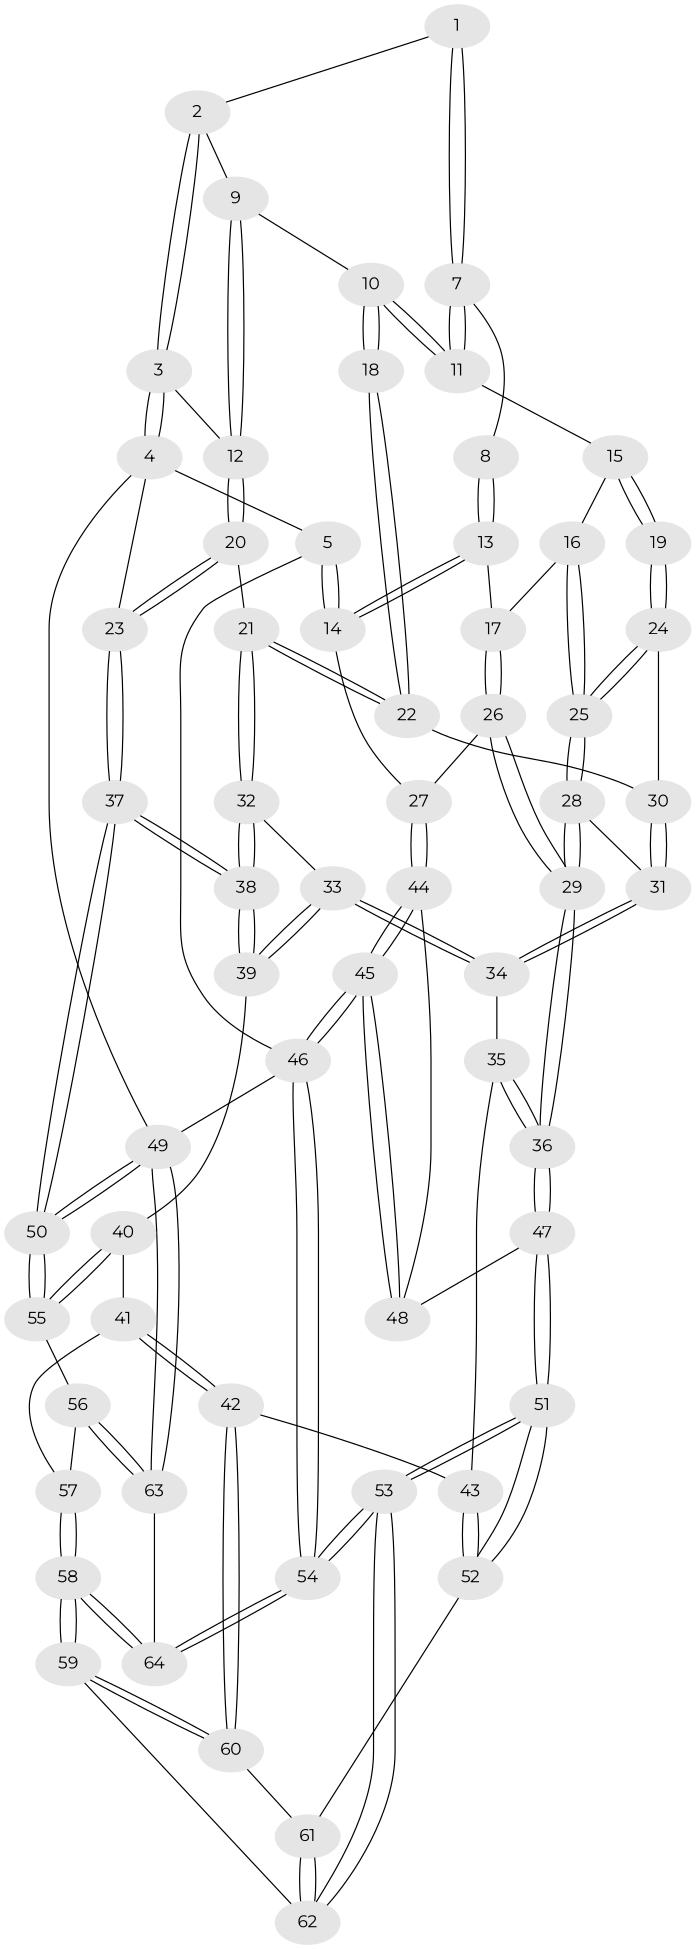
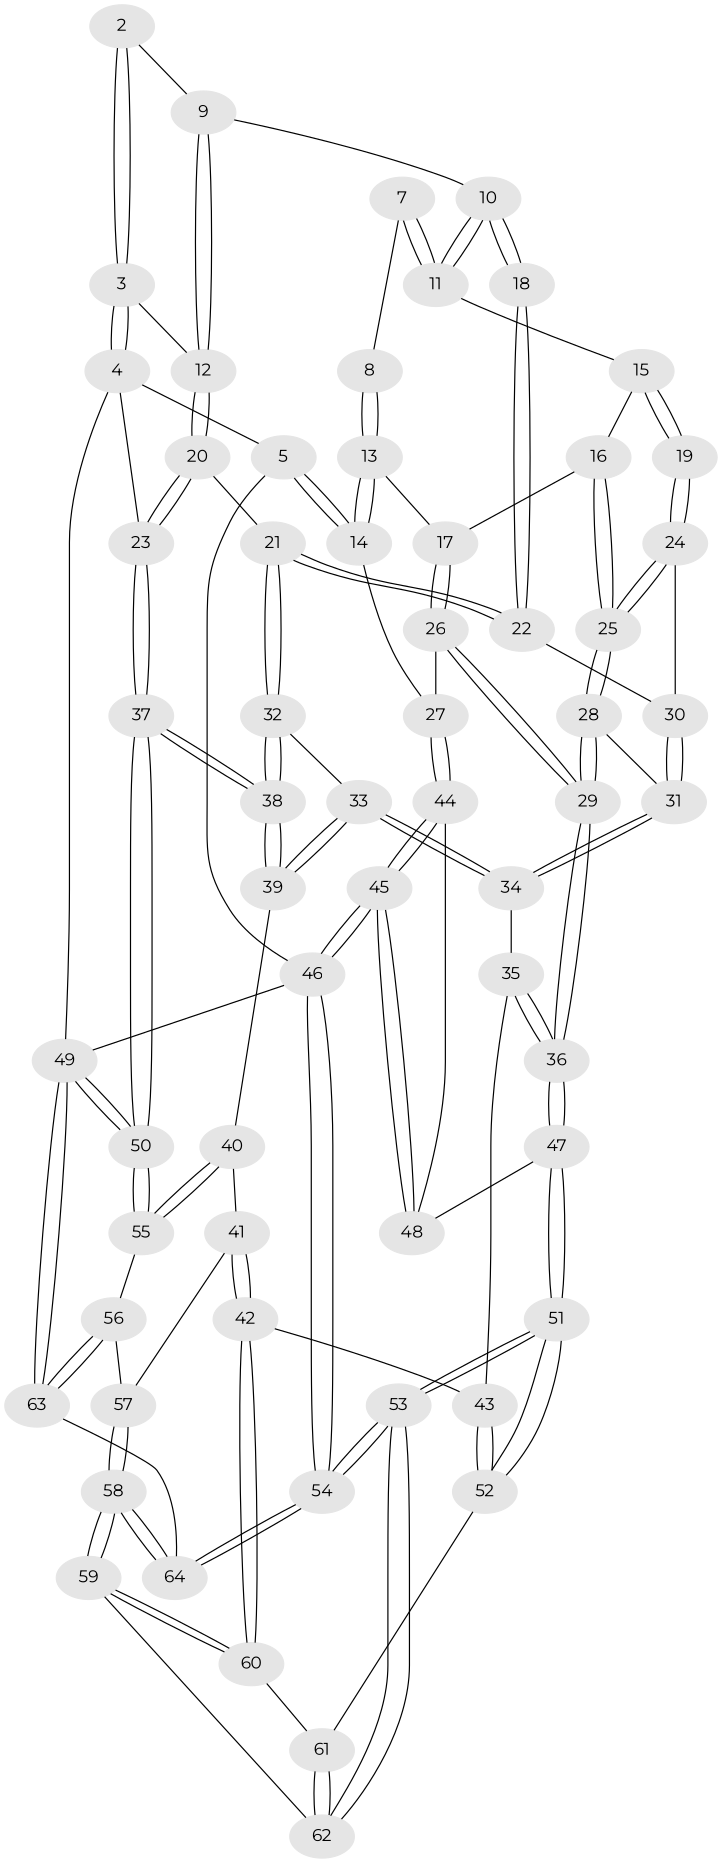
(457, 26) -> none
